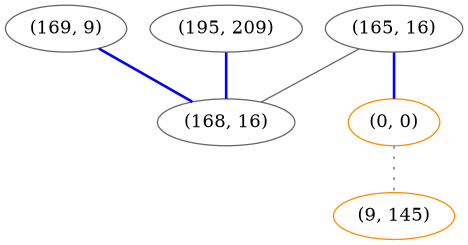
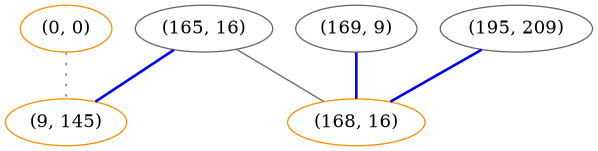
(394, 76) -> (135, 76)
(226, 122) -> (356, 122)
